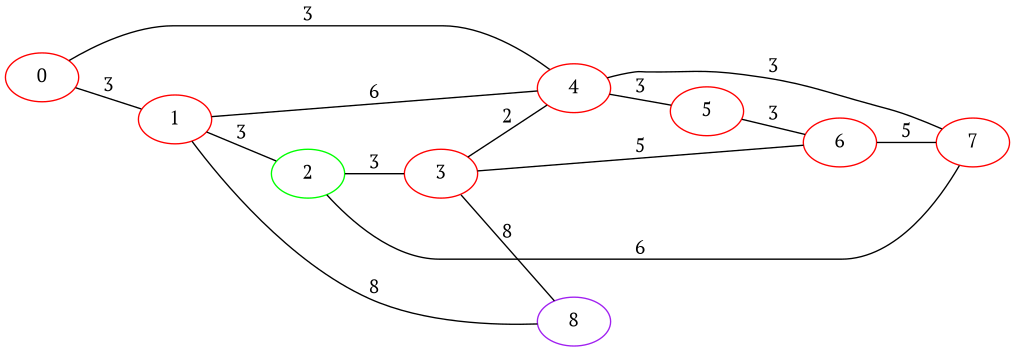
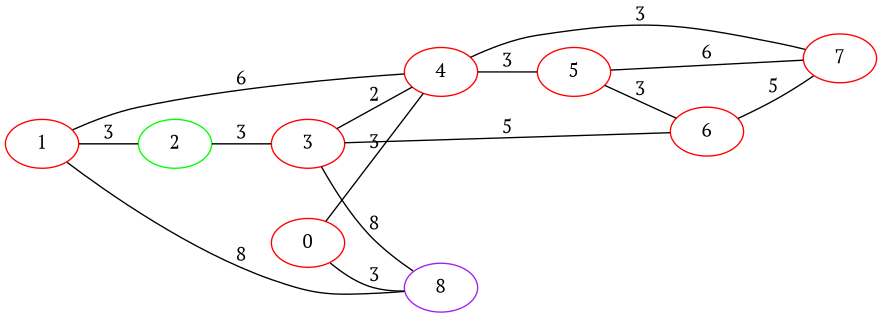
(109, 98) -> (365, 285)
(652, 259) -> (707, 65)
